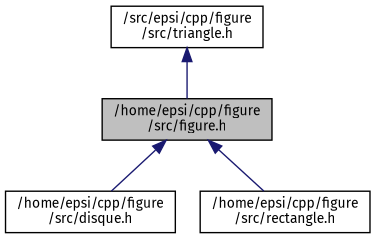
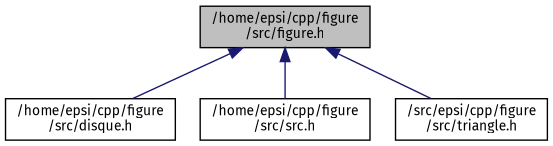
(187, 80) -> (385, 76)
(285, 212) -> (285, 119)
